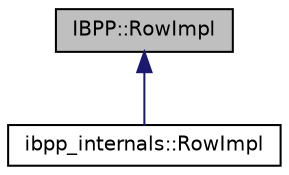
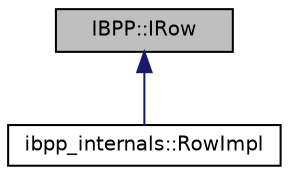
(144, 30) -> (144, 30)
